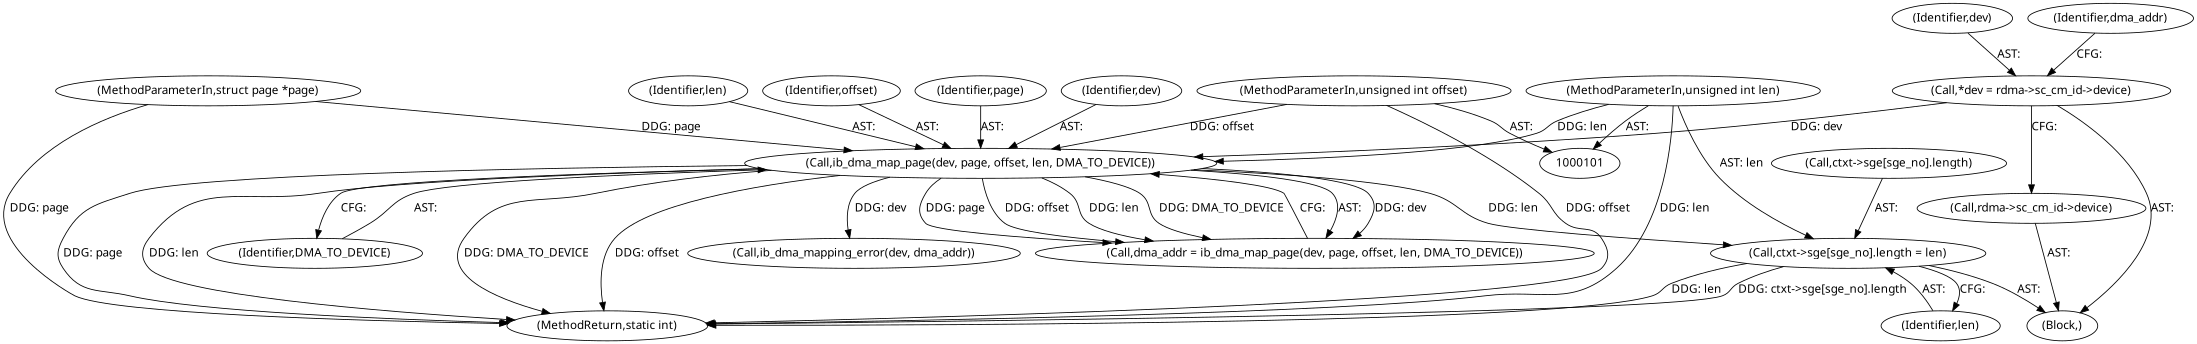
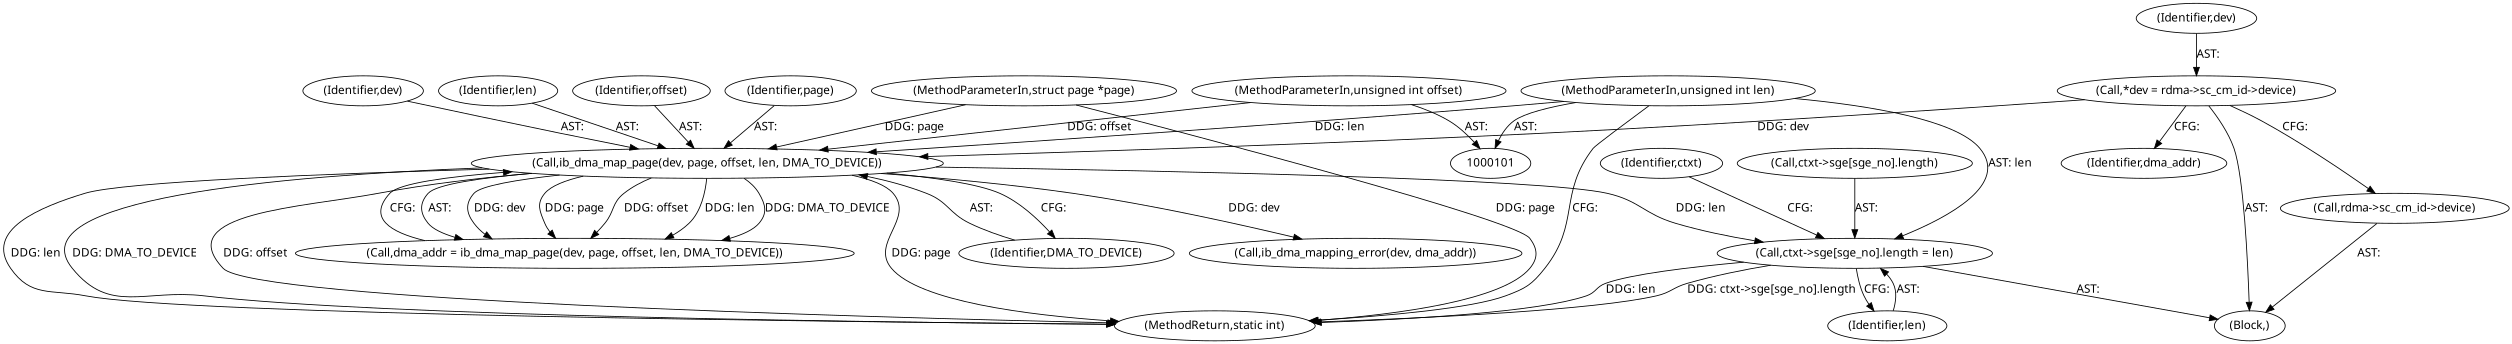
(2074, 52) -> (2173, 124)
none -> (1662, 163)
(1685, 208) -> (1587, 208)
(1304, 302) -> none
